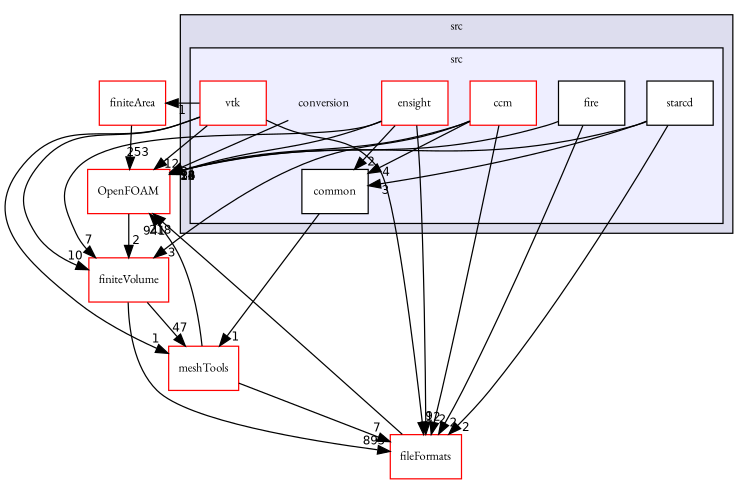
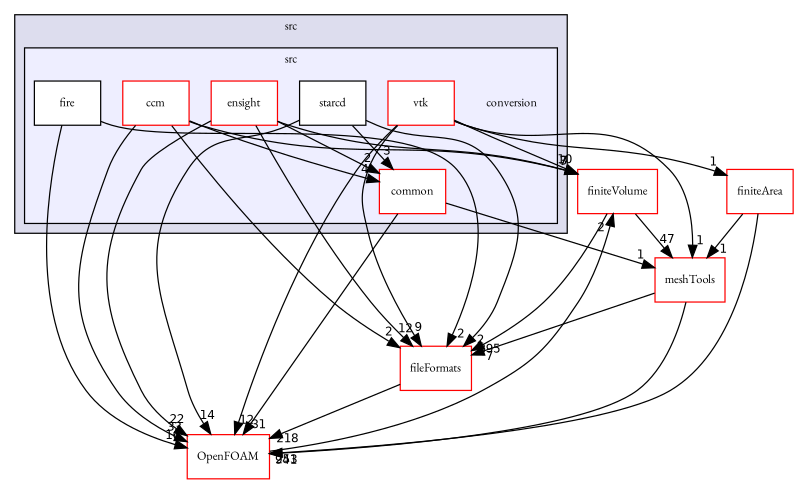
(235, 144) -> (324, 319)
(335, 192) -> (413, 192)
none -> (729, 231)
